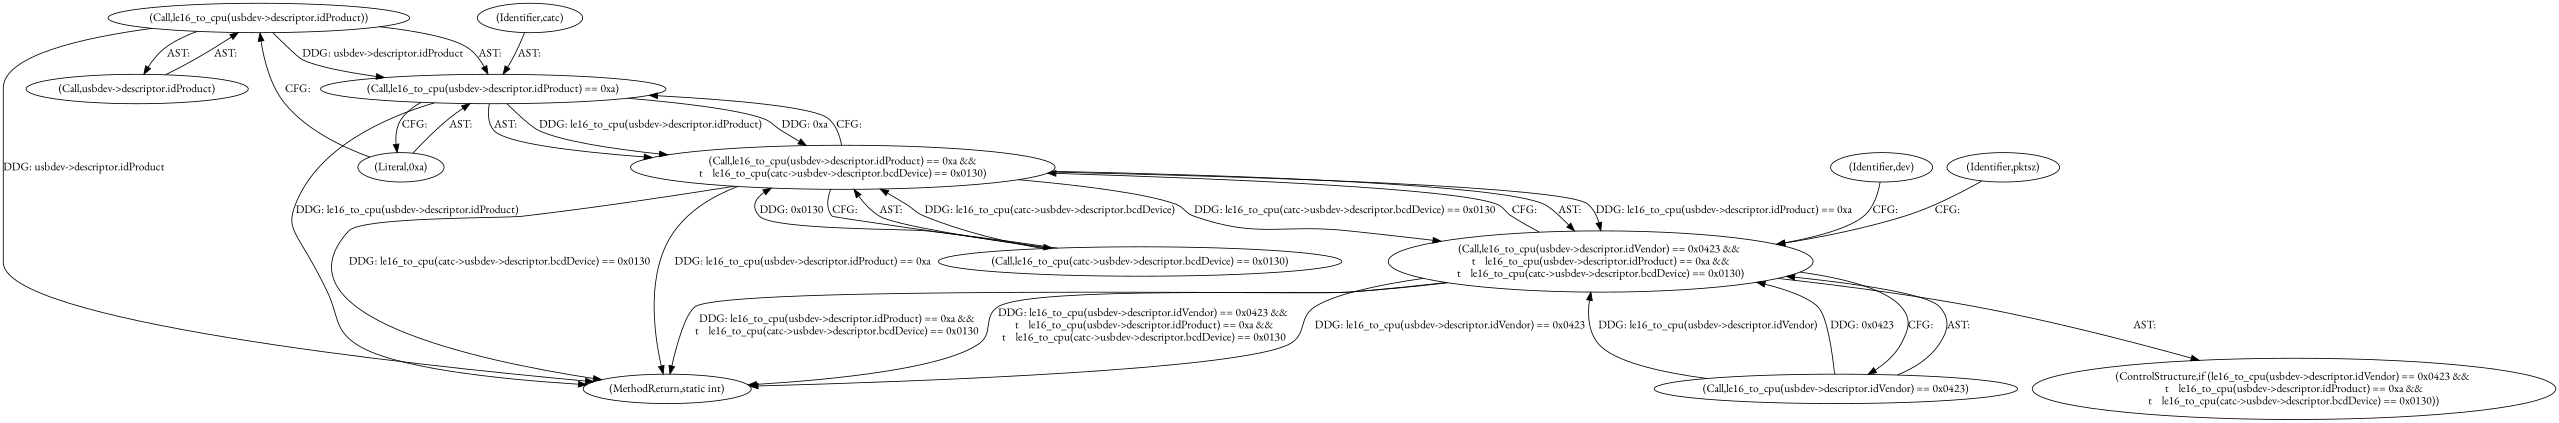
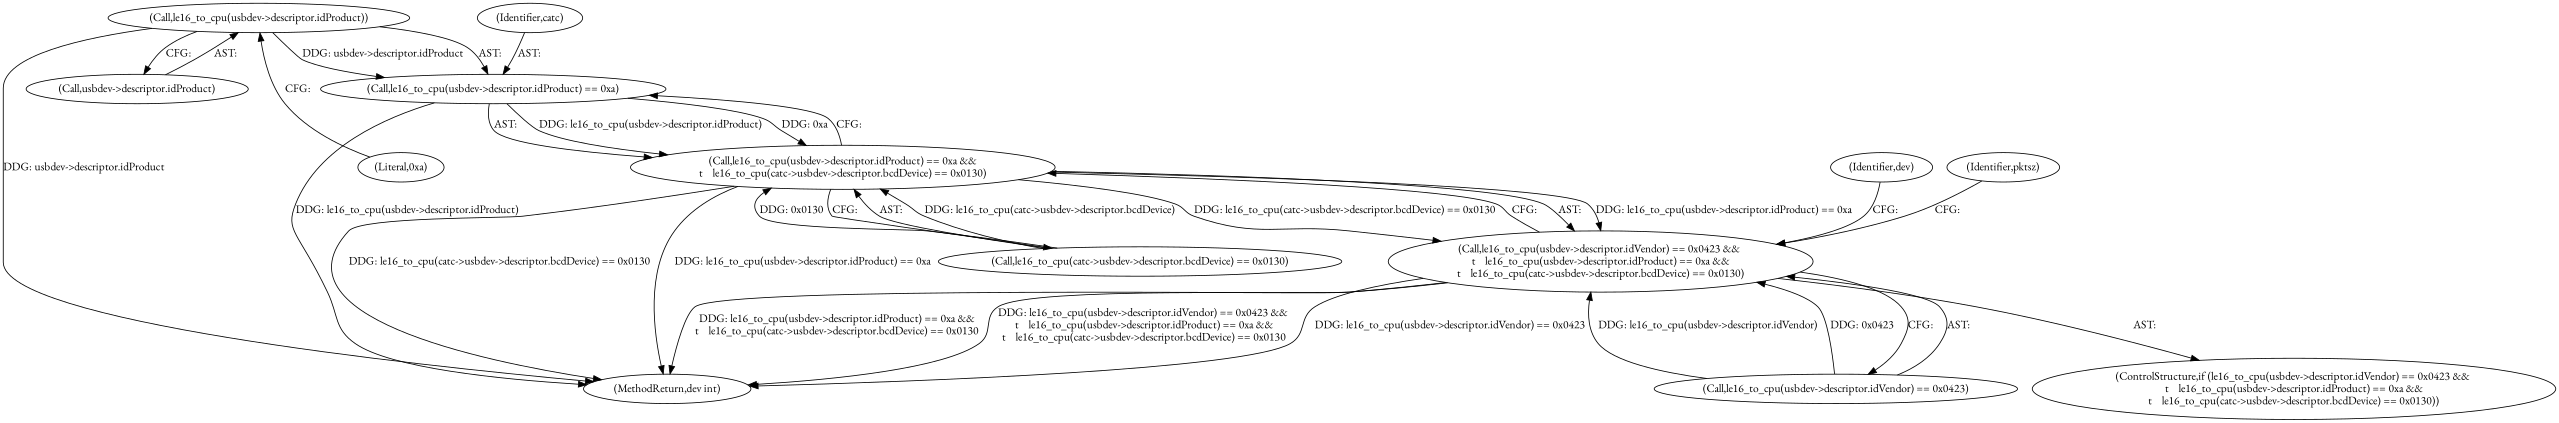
(180, 53) -> (180, 53)
(401, 120) -> none
(437, 129) -> none
(667, 389) -> (667, 389)
